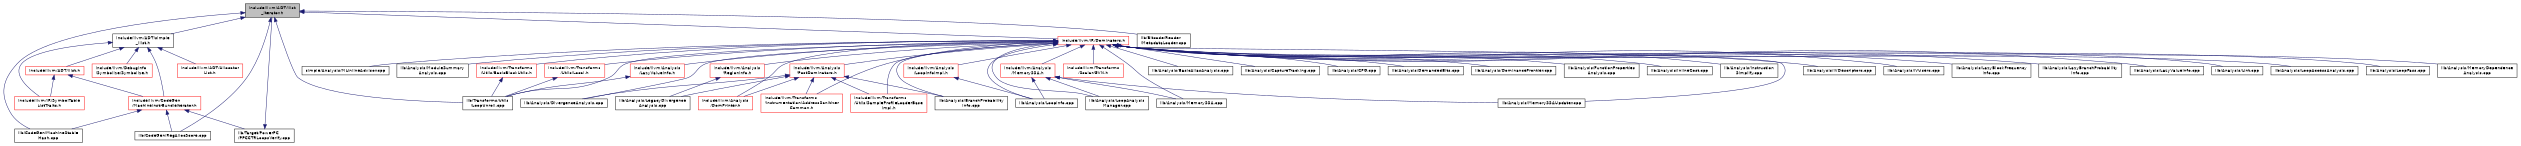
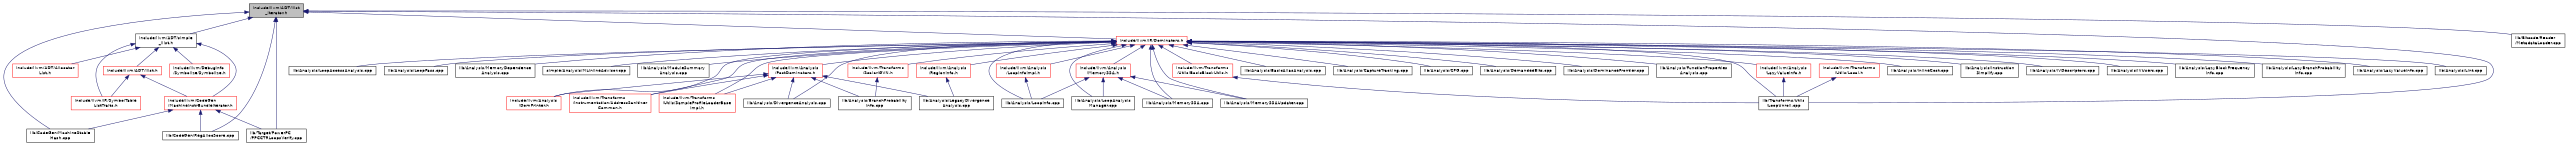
(829, 47) -> none
(898, 66) -> (876, 89)
(269, 71) -> (276, 75)
